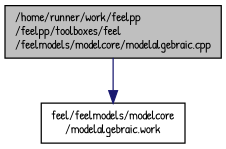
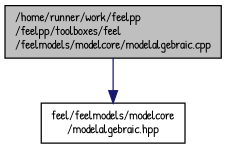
(113, 123) -> (113, 123)
